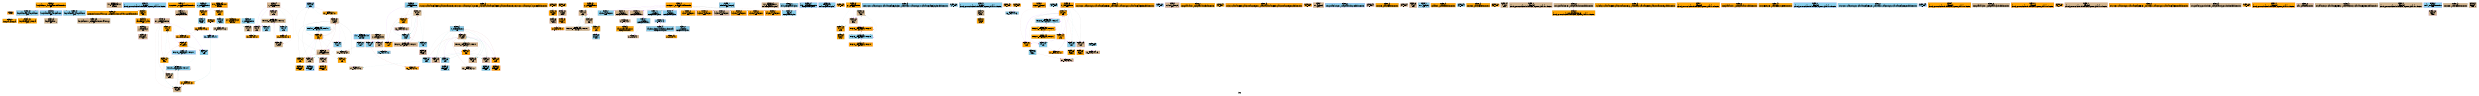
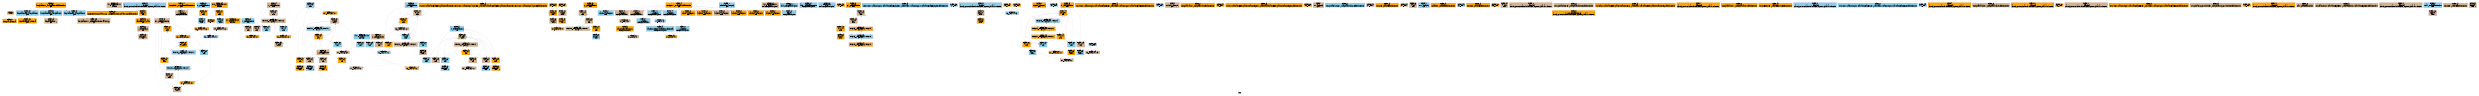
(1080, 52) -> (1080, 52)
